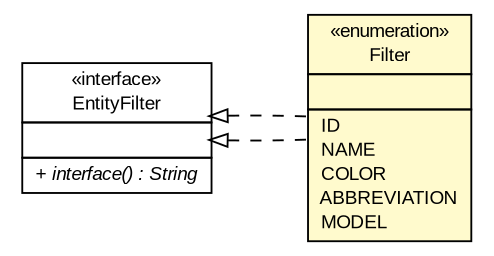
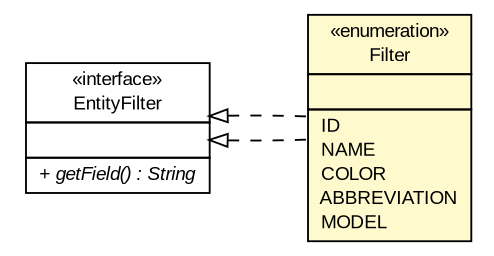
(117, 174) -> (118, 174)
